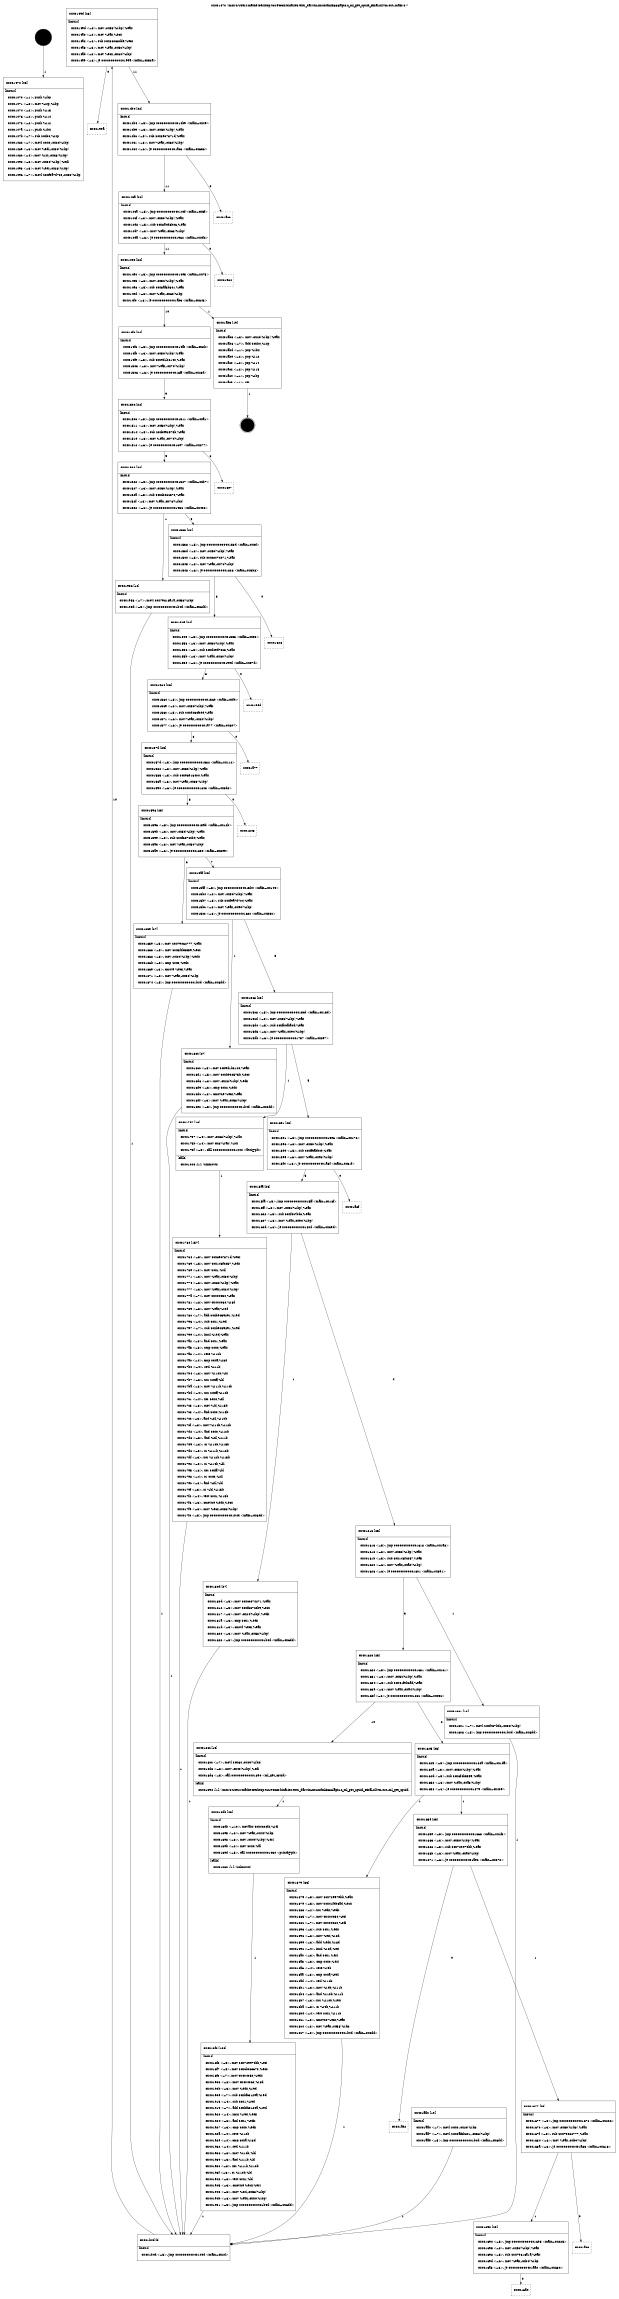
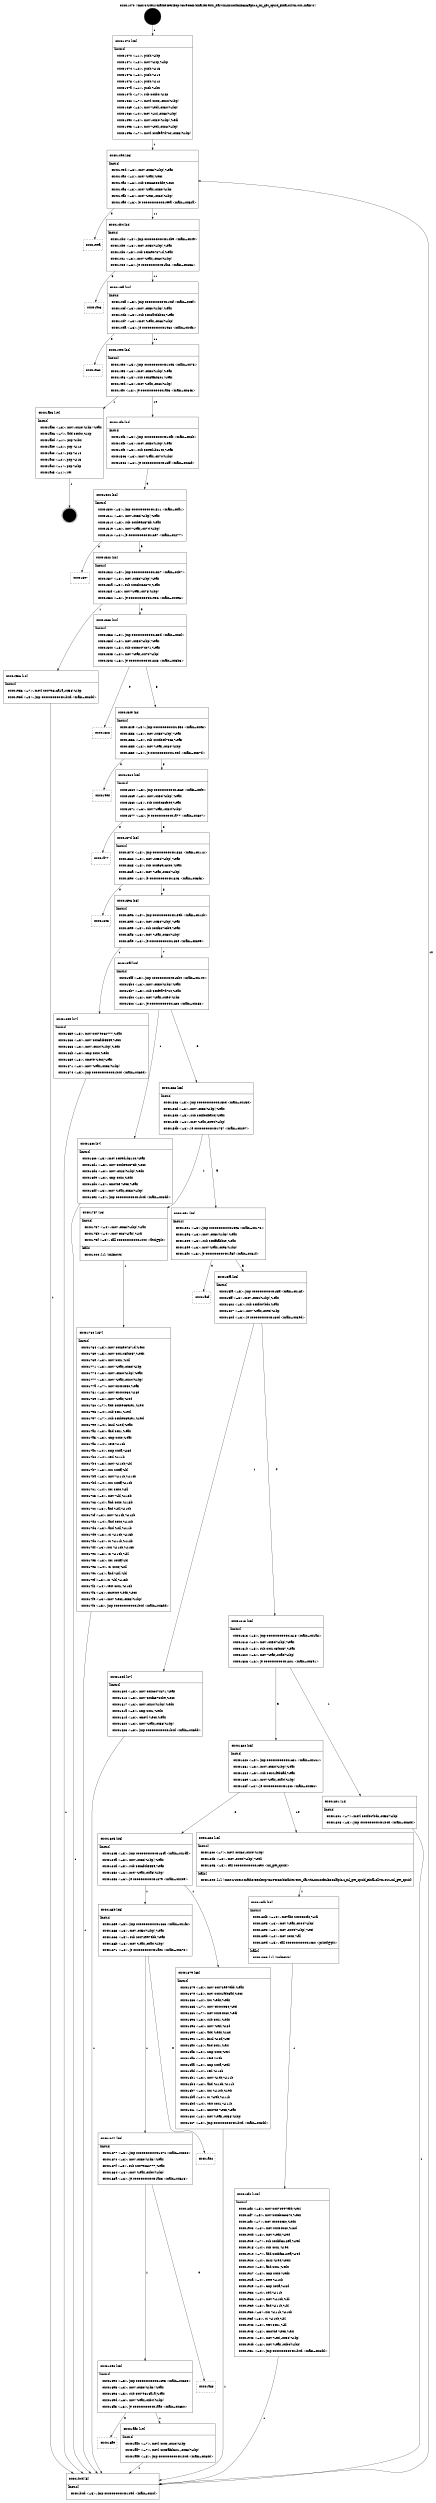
none -> (153, 144)
(186, 862) -> (119, 953)
none -> (157, 2417)
